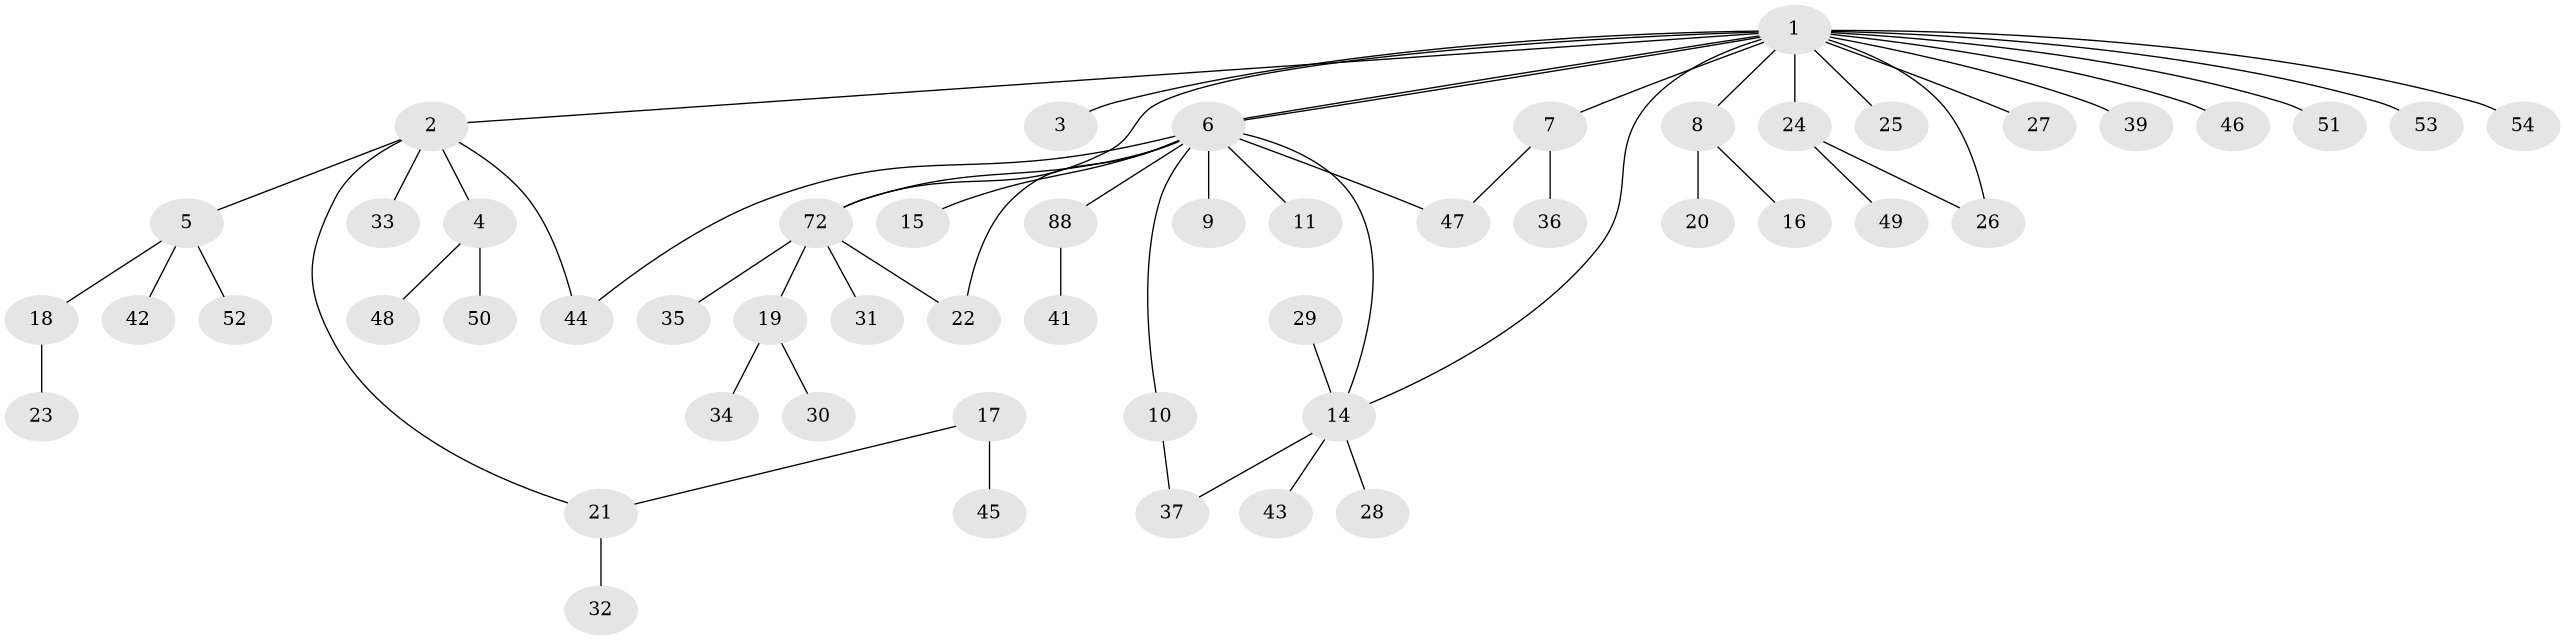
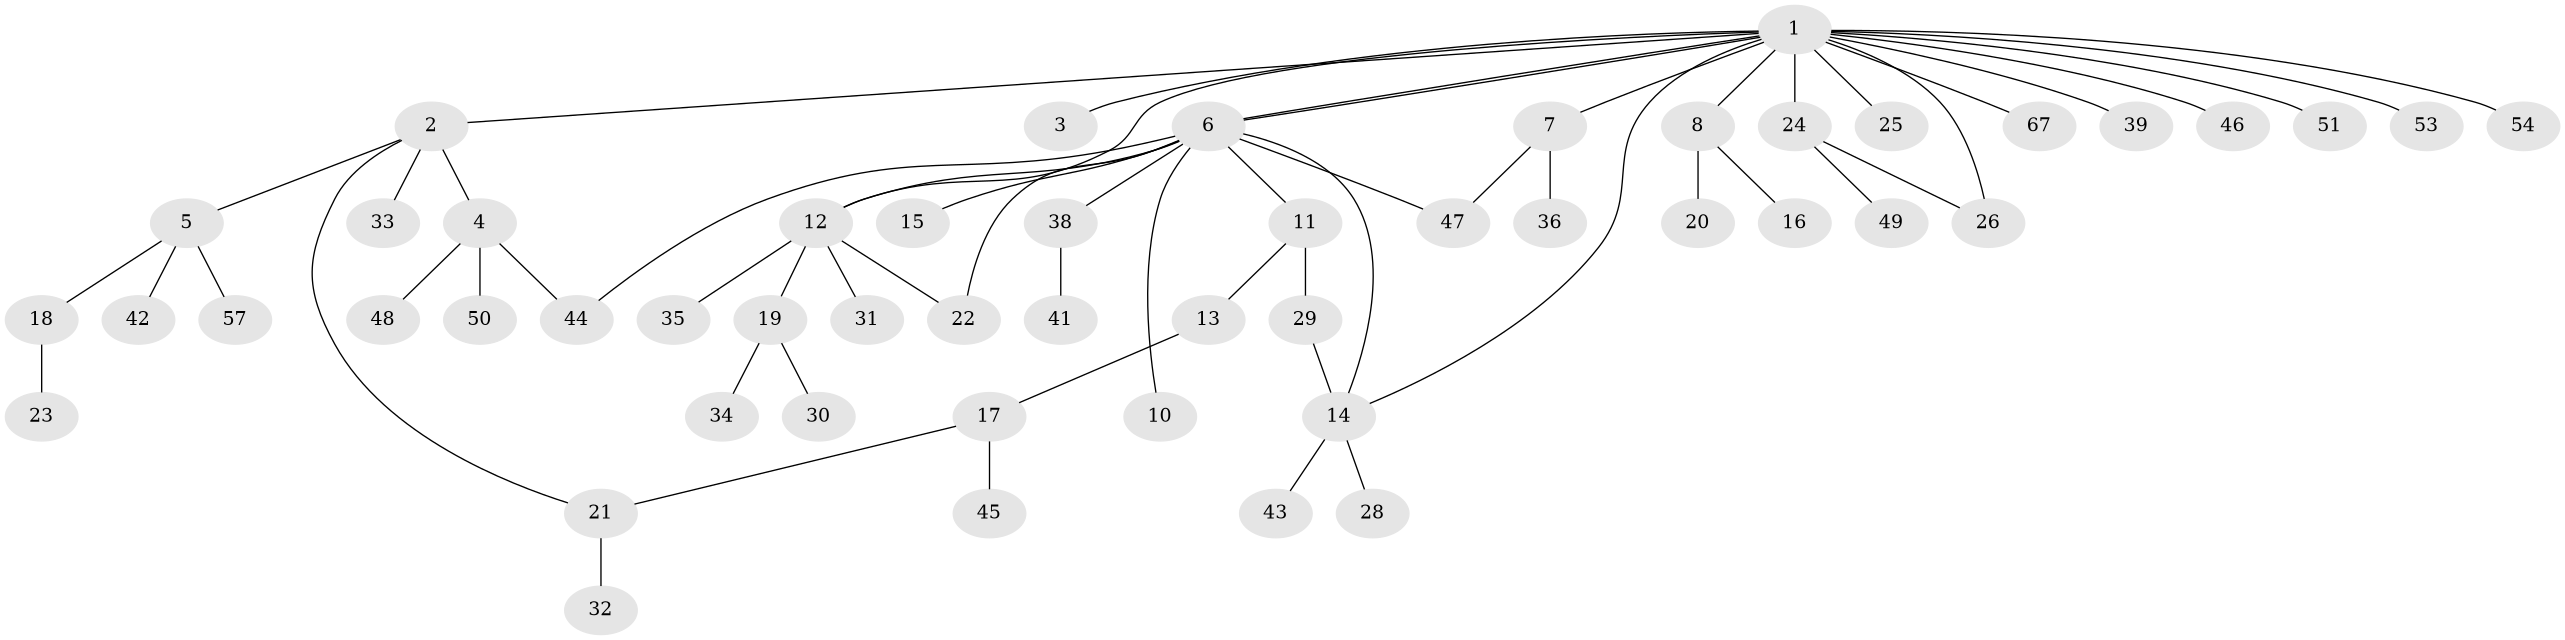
(2040, 126) -> (2040, 126)
(533, 206) -> (528, 271)
(816, 223) -> (816, 223)
(1061, 223) -> (1061, 223)
(1209, 223) -> none
none -> (1305, 272)
(235, 320) -> (235, 320)
none -> (1209, 320)
(1172, 514) -> none
